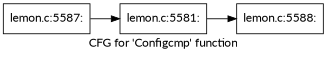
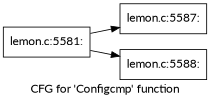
(101, 19) -> (101, 31)
